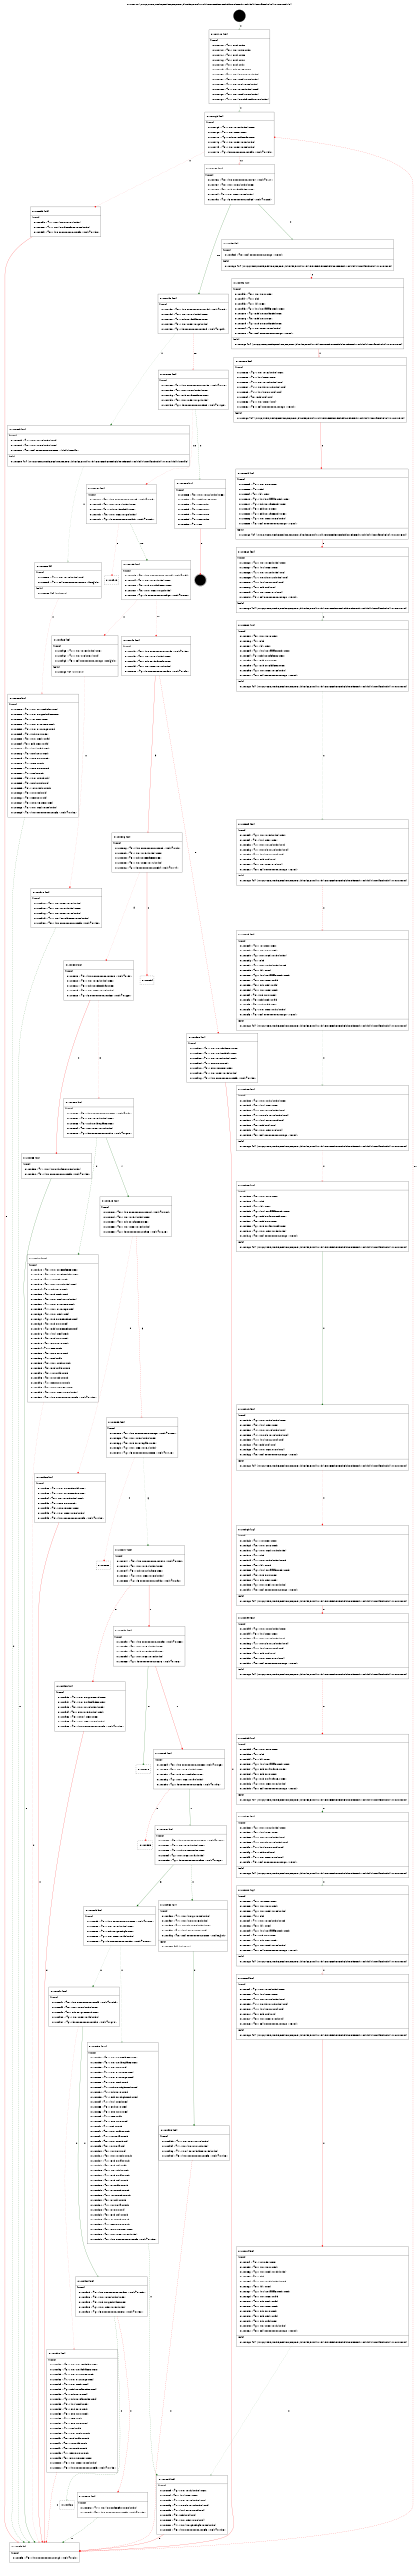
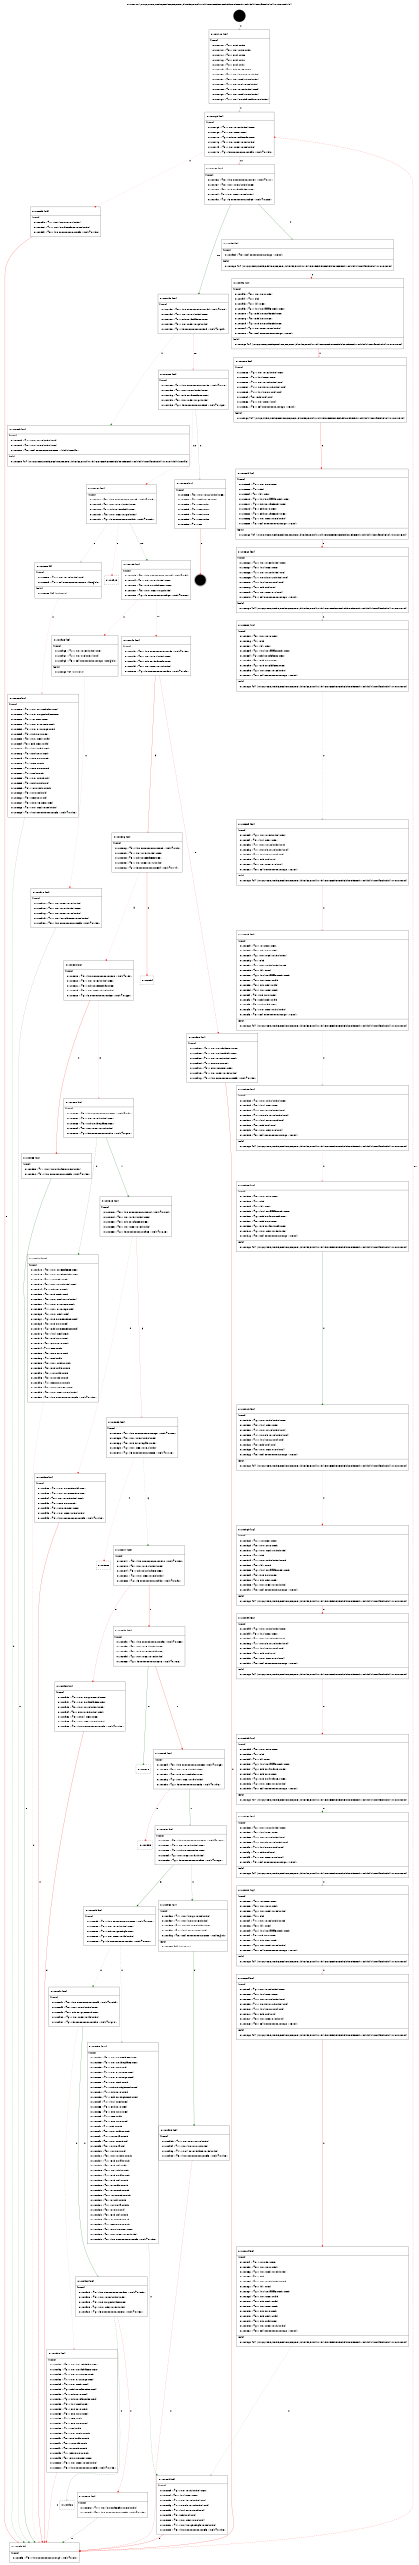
(72, 513) -> (94, 542)
